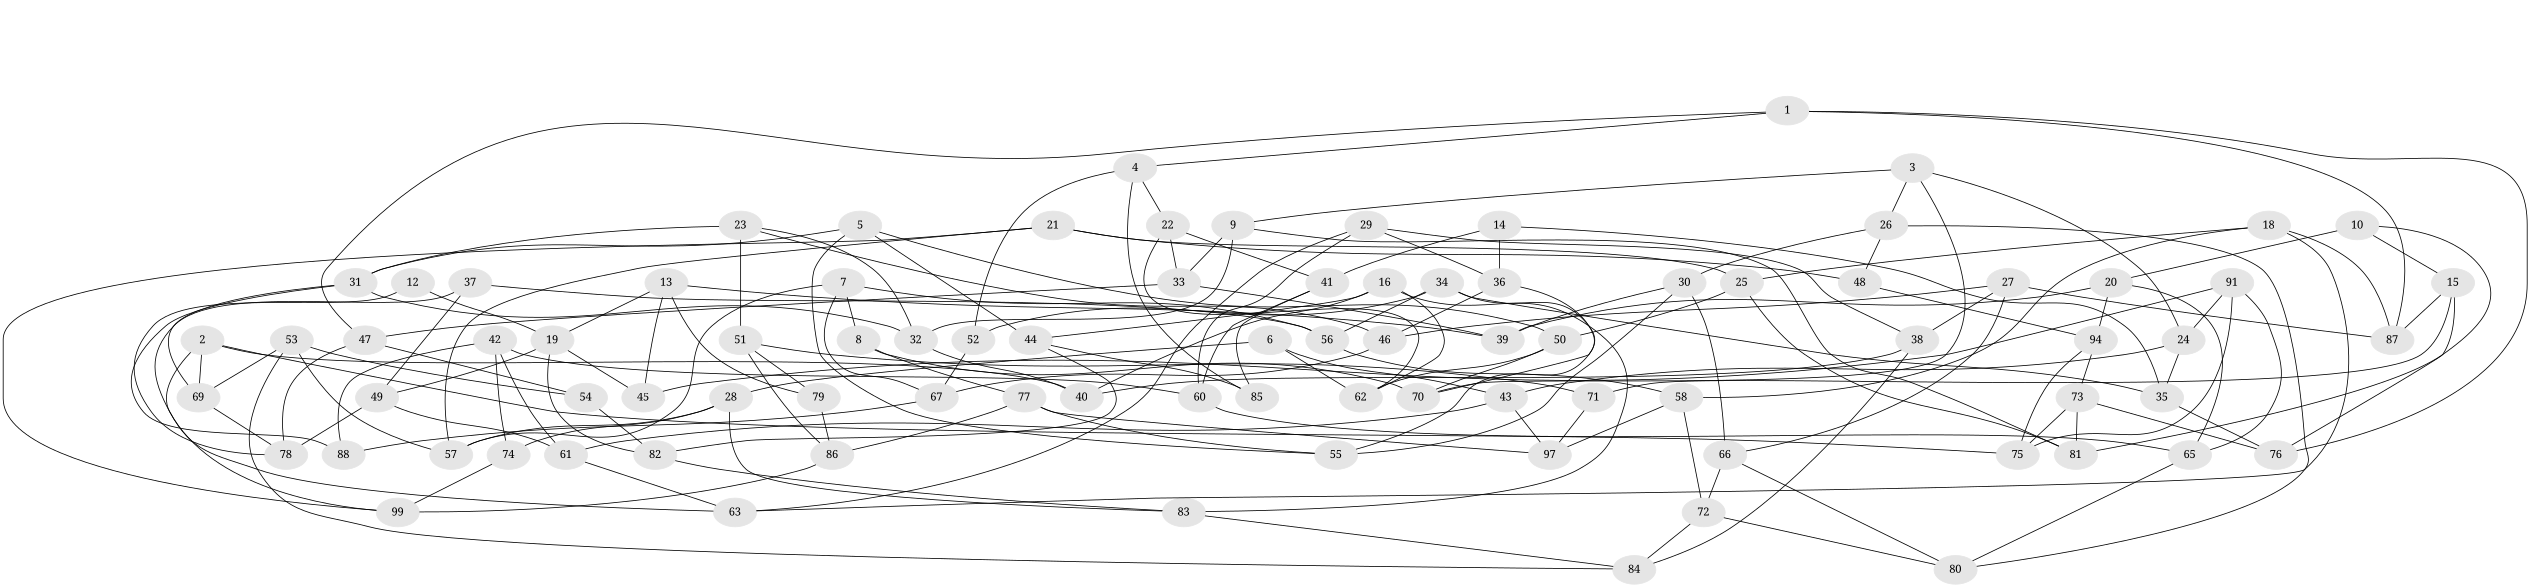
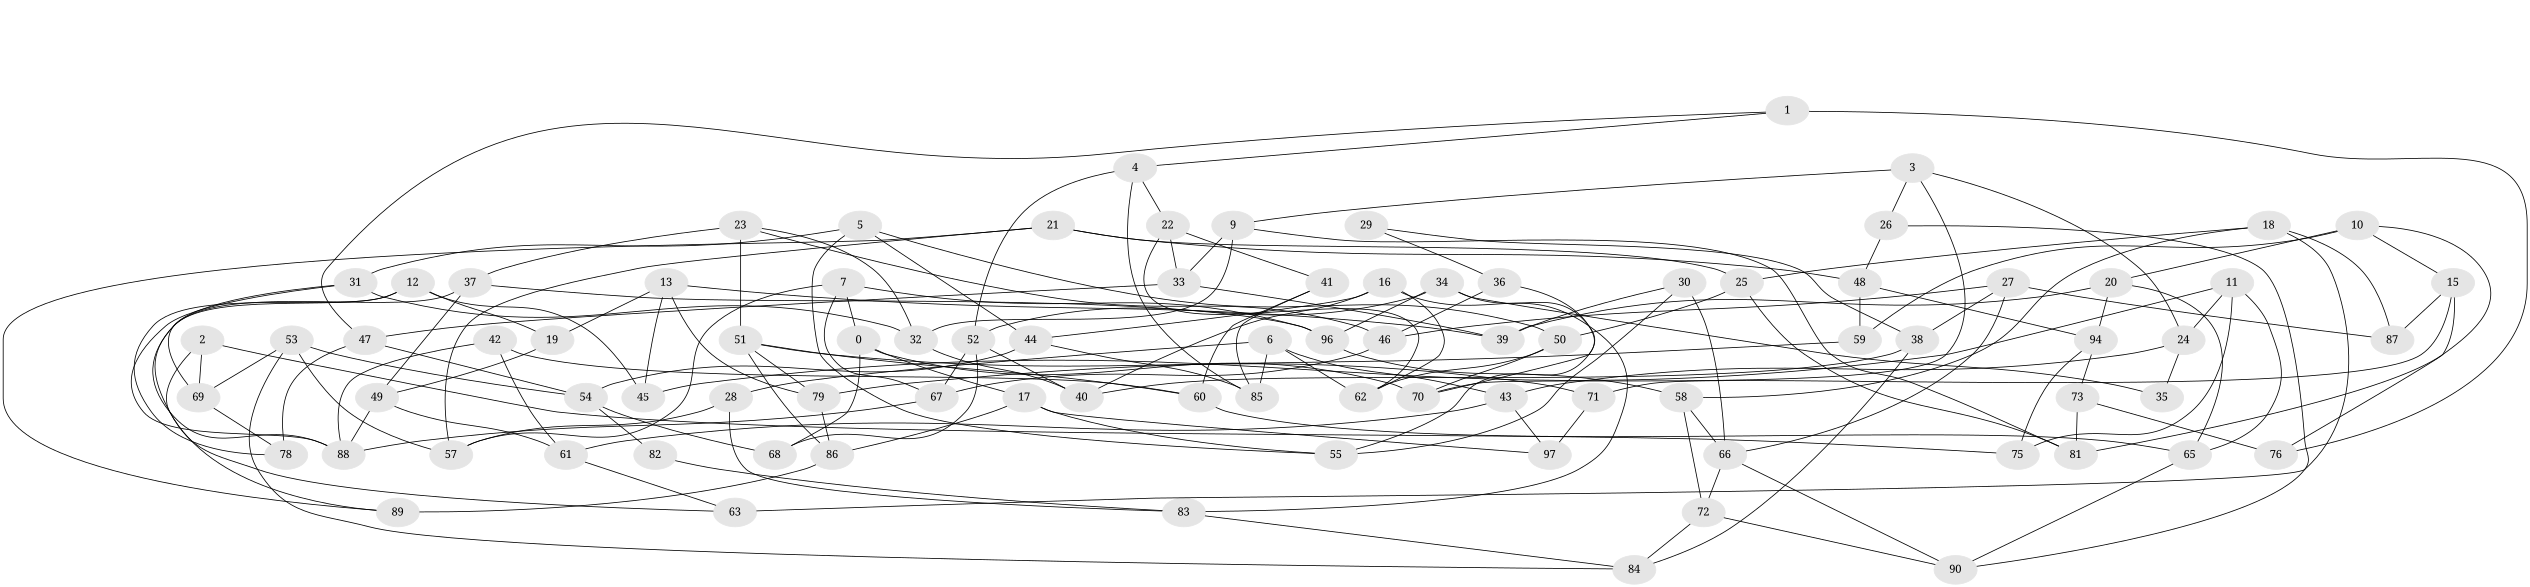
(2164, 137) -> none
(1500, 225) -> none
(544, 238) -> (631, 241)
(1791, 246) -> none
(2232, 283) -> (2232, 283)
(1257, 301) -> (970, 369)
none -> (163, 340)
(859, 340) -> (859, 340)
(1327, 340) -> (1327, 340)
none -> (1860, 340)
(623, 362) -> (1028, 369)
none -> (1264, 369)
(602, 372) -> (546, 311)
(1024, 398) -> (1024, 398)
(564, 420) -> none
(332, 426) -> (360, 426)
(2048, 426) -> none
(1611, 428) -> (1703, 426)
(2227, 430) -> none
(946, 435) -> (798, 368)
(1053, 448) -> none
(509, 455) -> none
none -> (775, 455)
(398, 512) -> (398, 512)
(1956, 570) -> (1956, 570)
